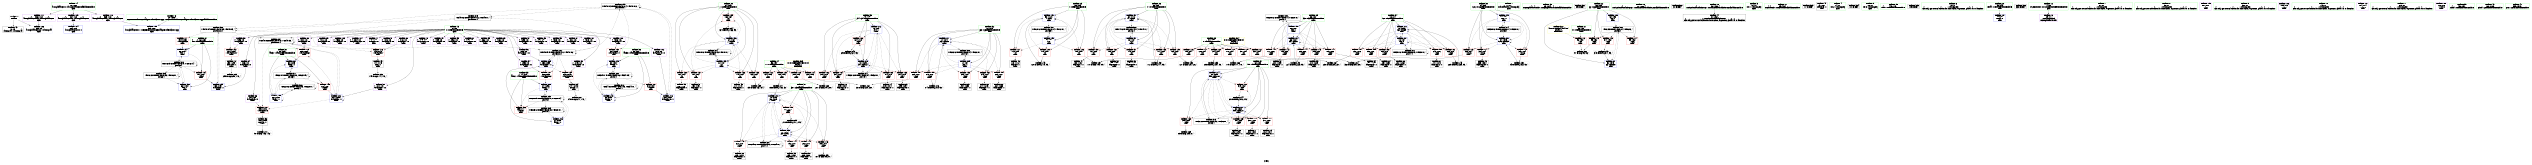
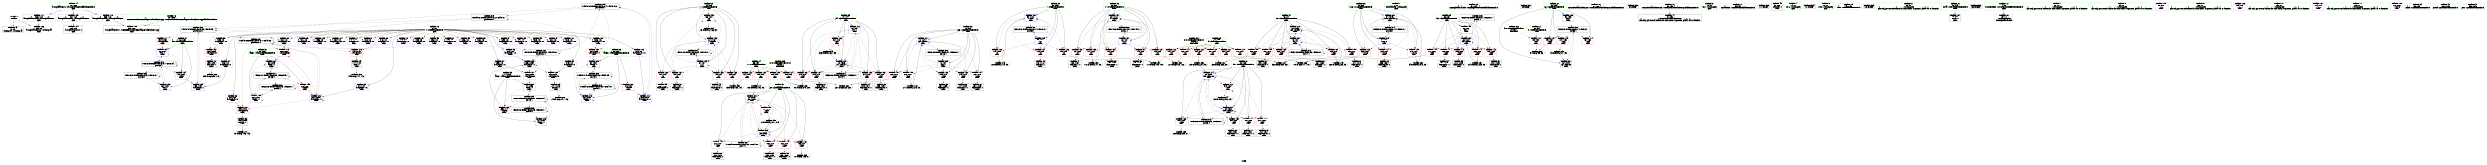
(1504, 34) -> (1390, 23)
